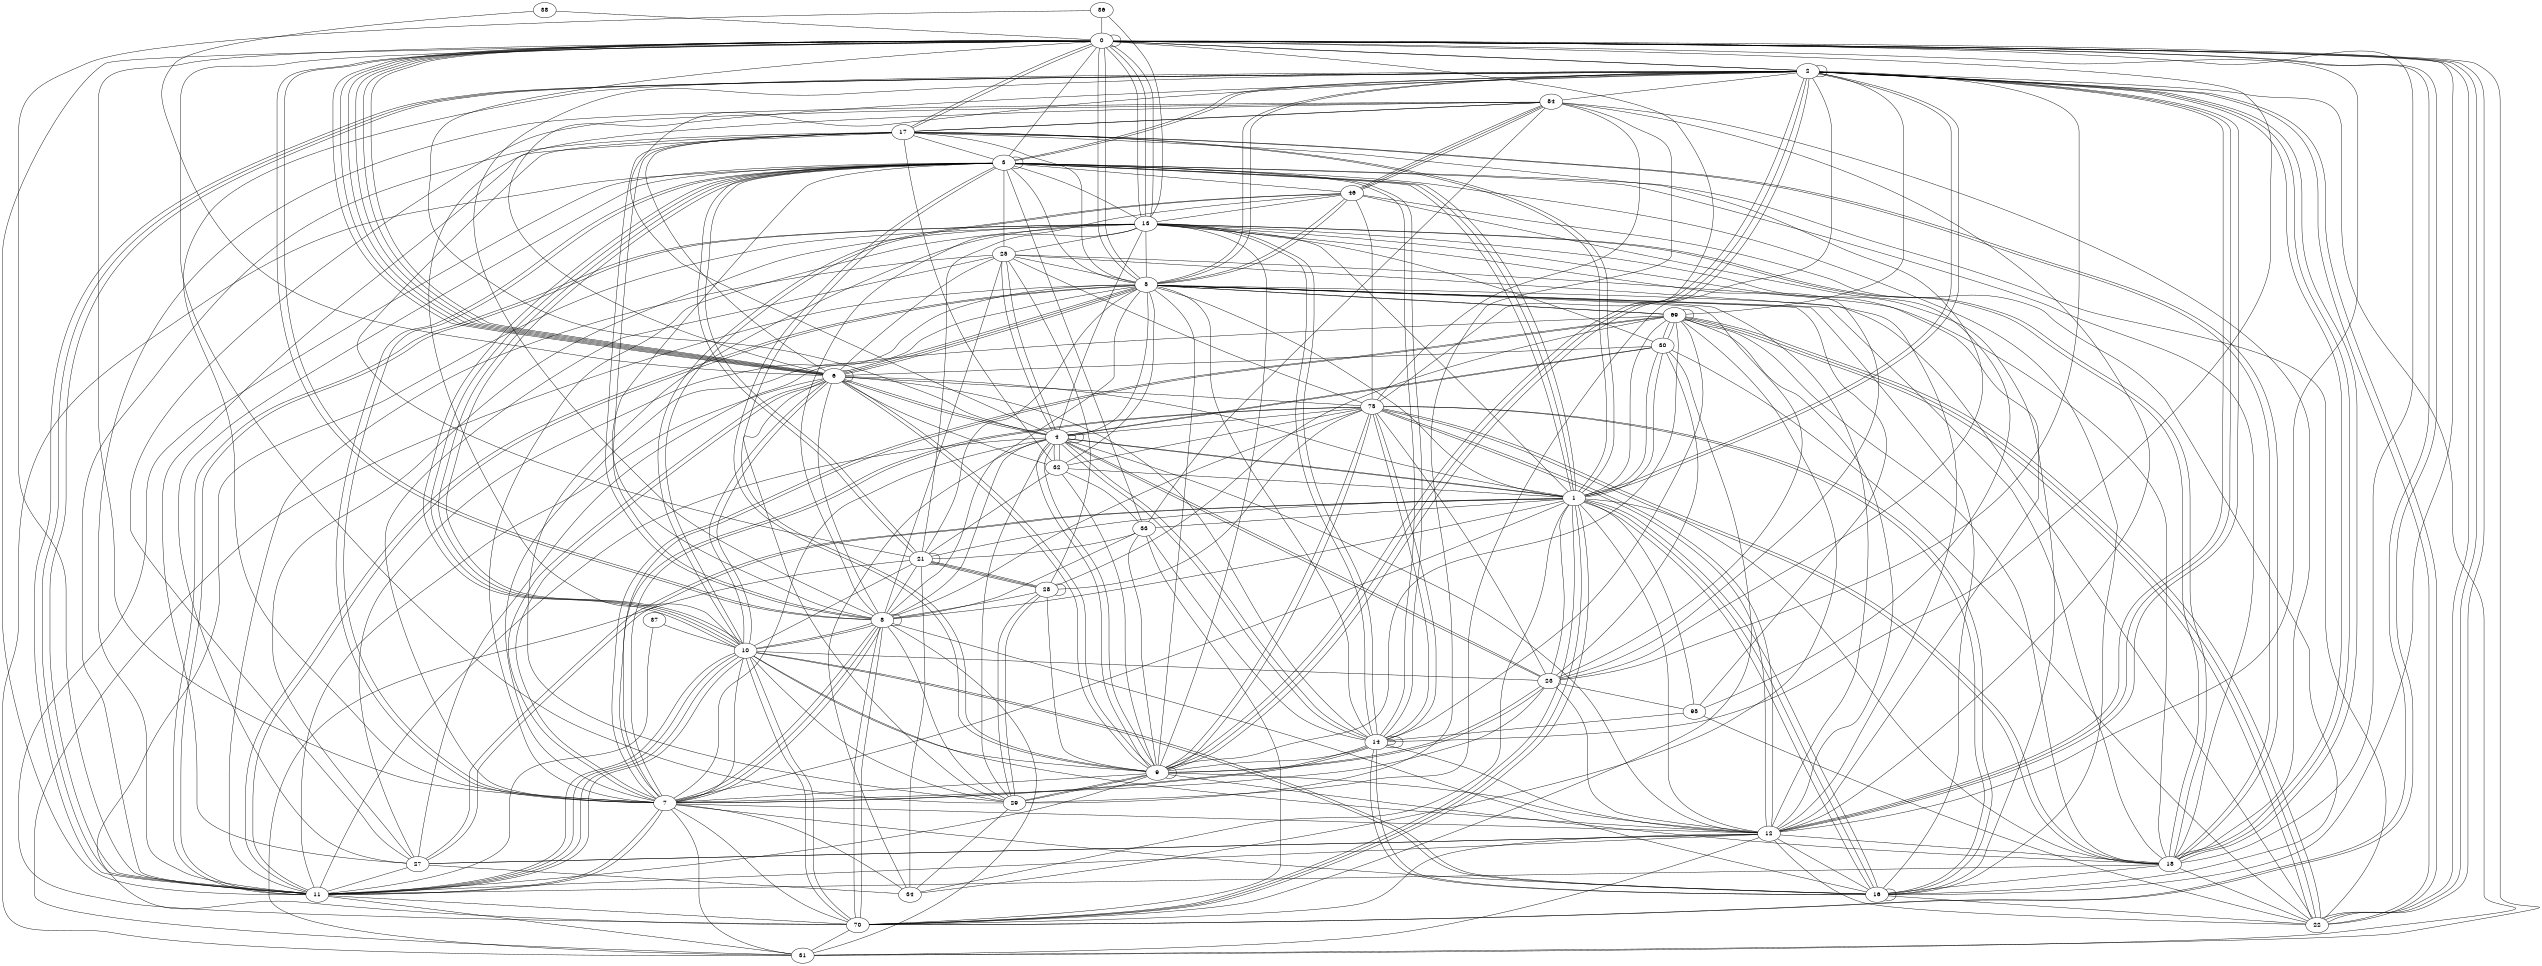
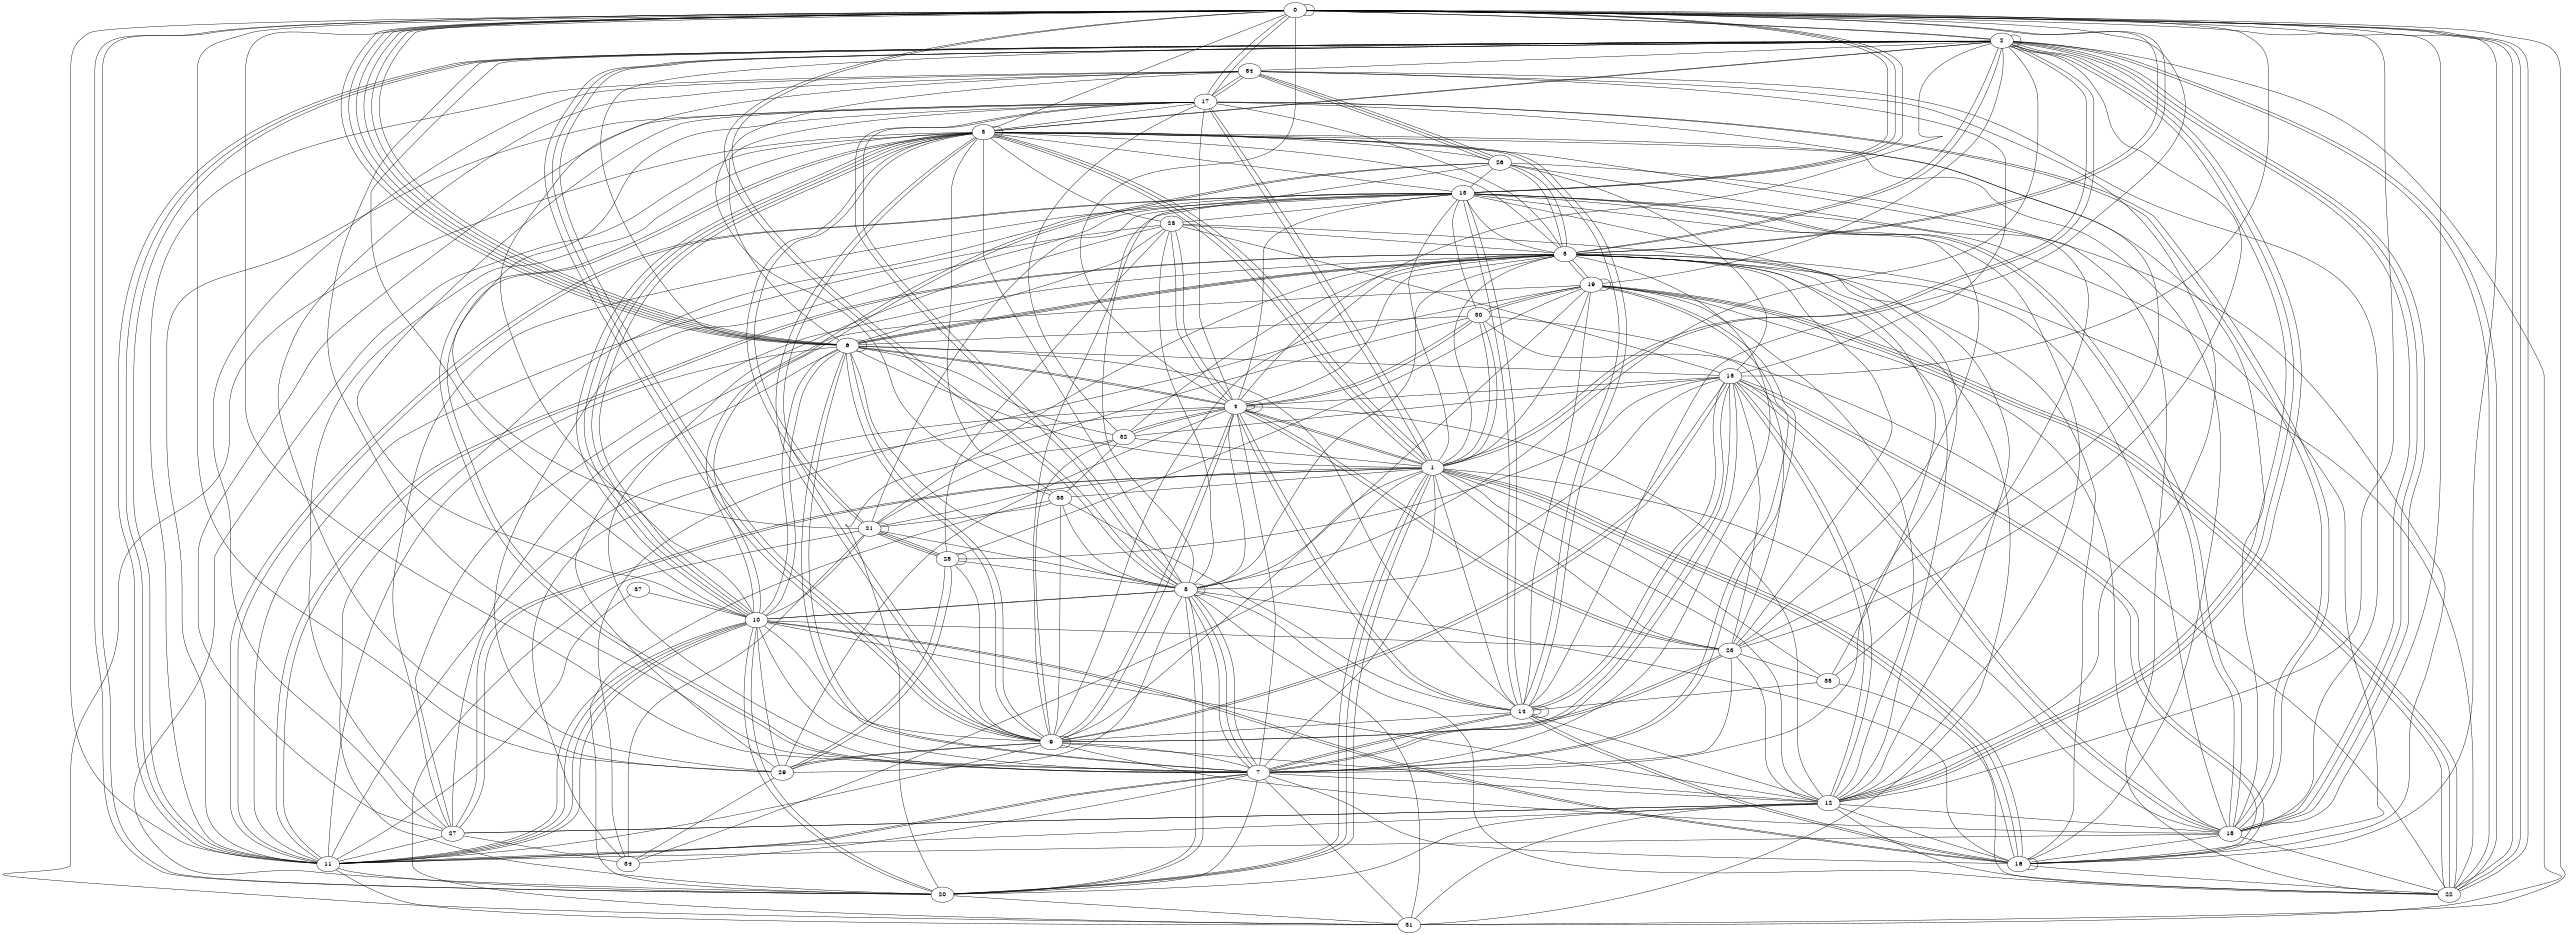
(545, 10) -> none
(1102, 10) -> none
none -> (577, 184)
(1352, 193) -> (1500, 163)
none -> (1200, 257)
(1840, 300) -> none
(1675, 315) -> (1591, 285)
(1372, 407) -> (1730, 376)
(1272, 501) -> (1471, 593)
(1481, 584) -> (470, 89)
(1694, 712) -> (1828, 681)
none -> (1754, 873)
(858, 925) -> (942, 895)
